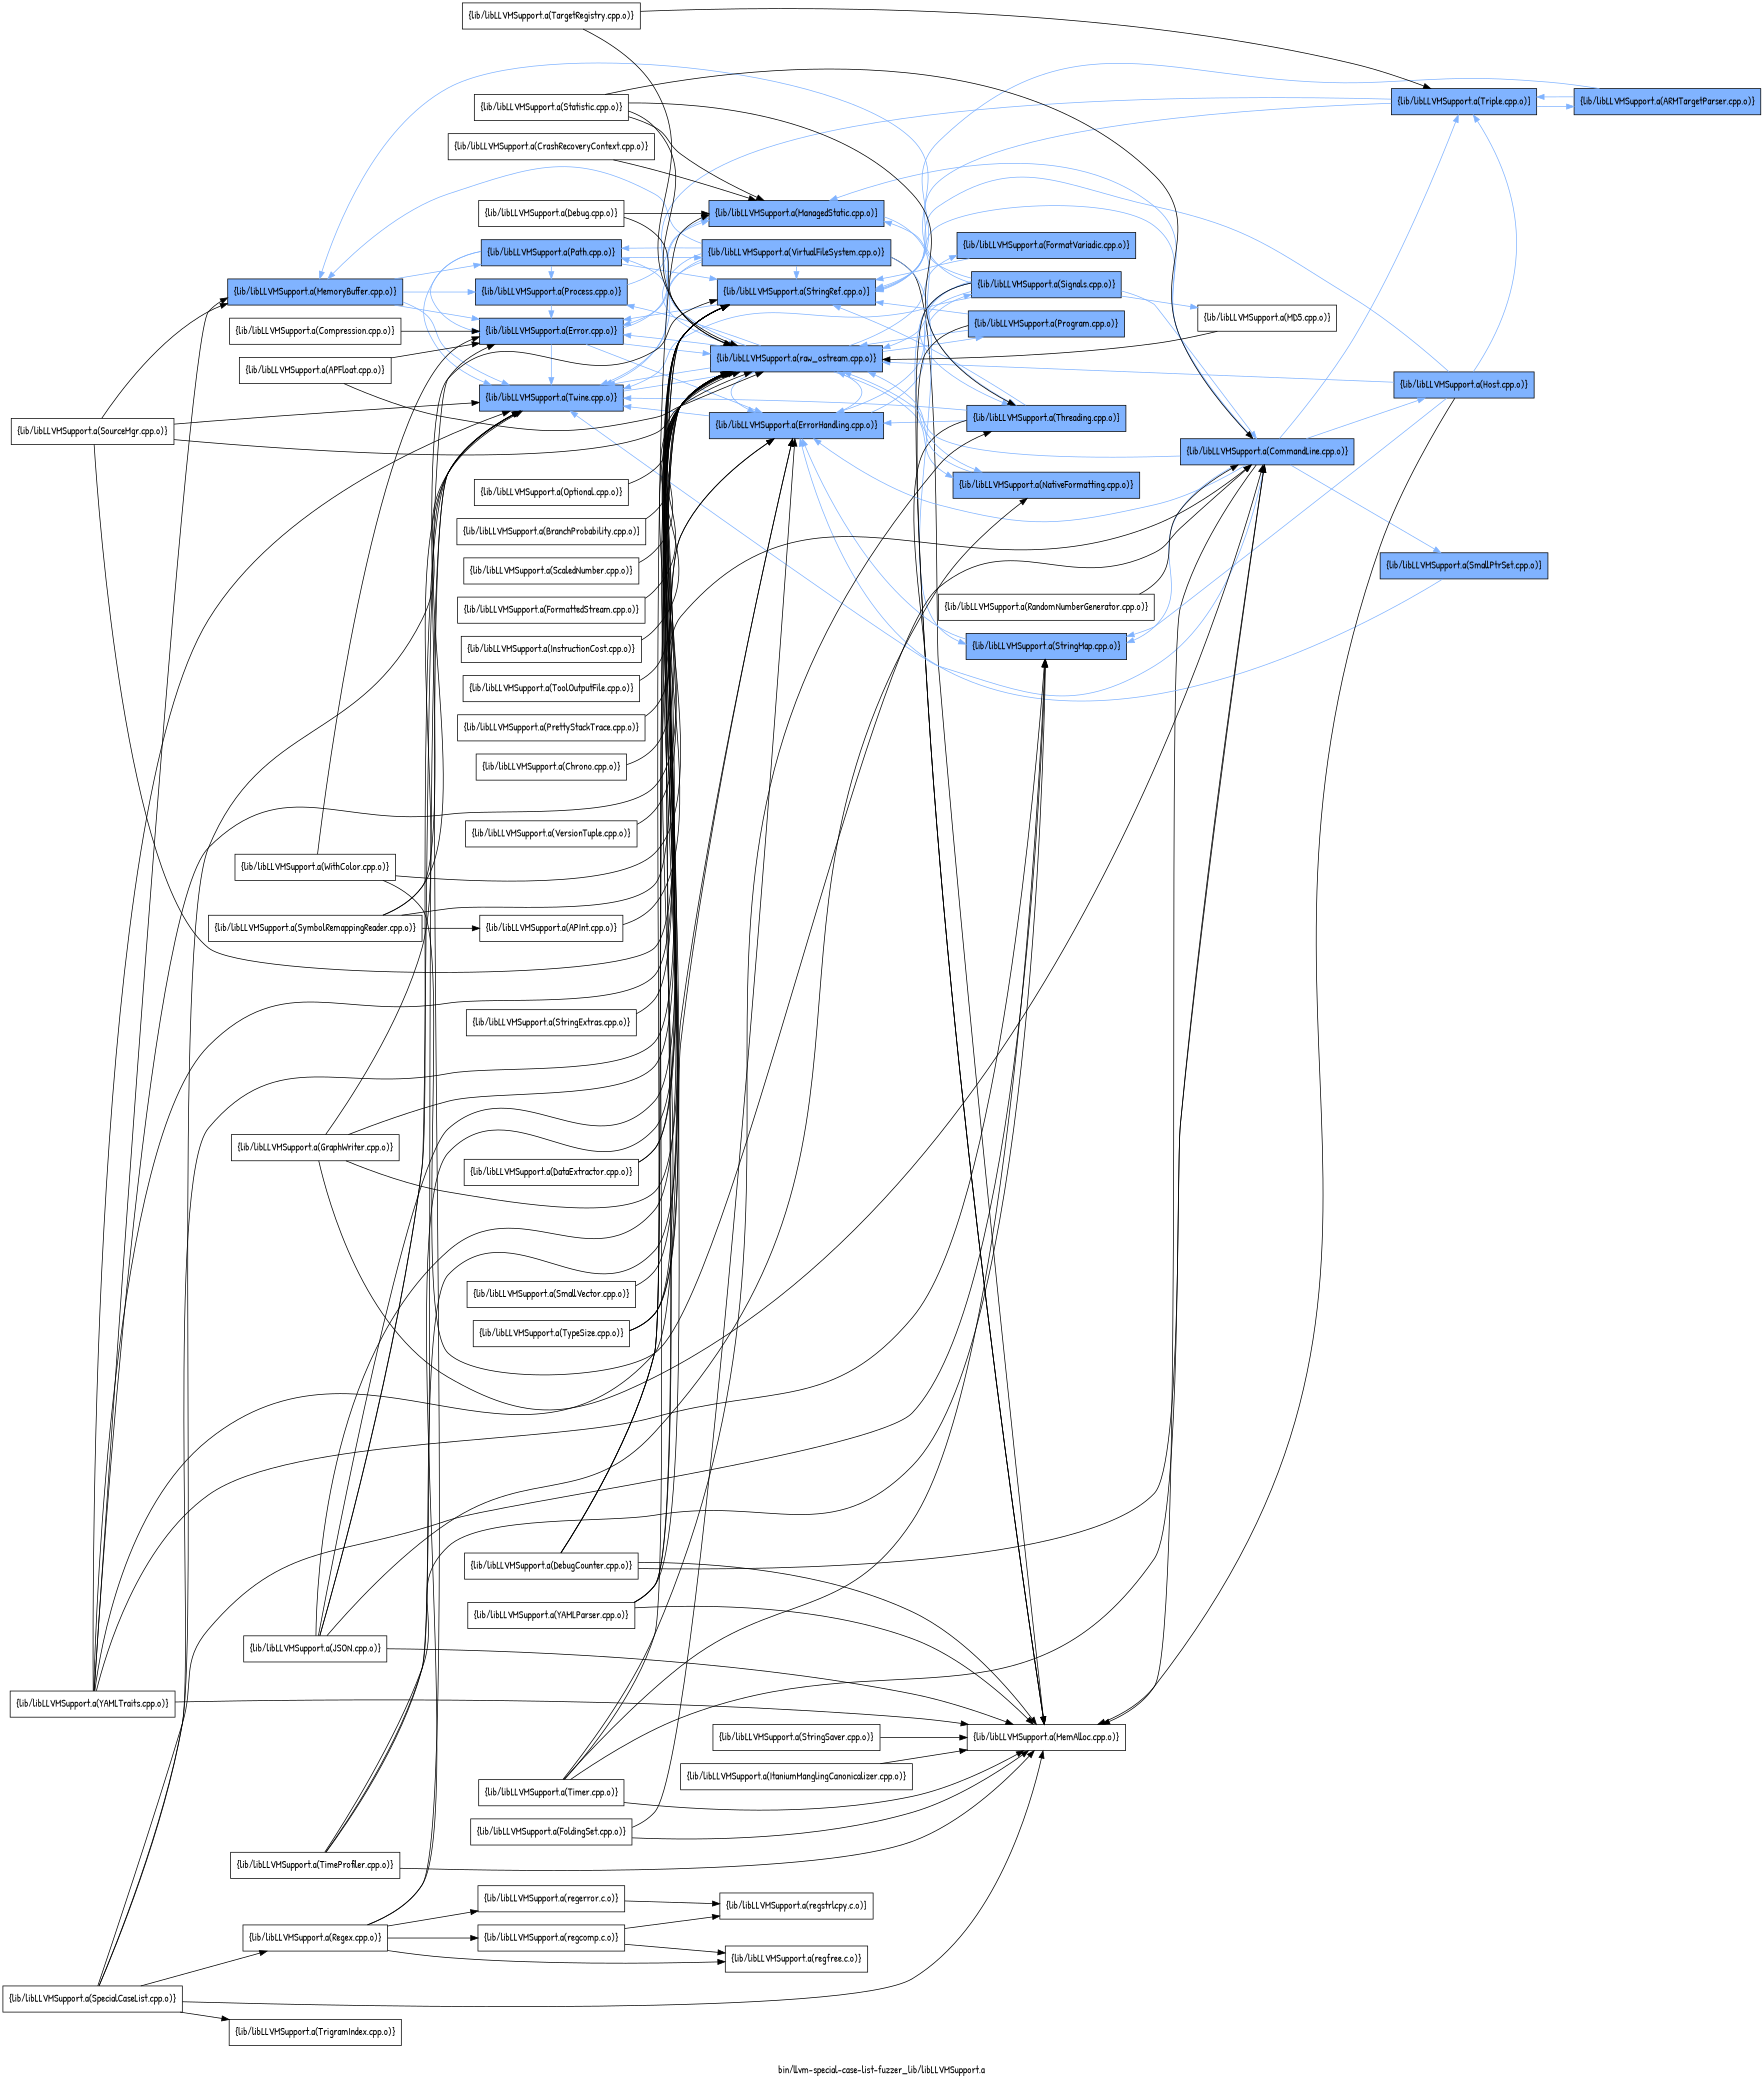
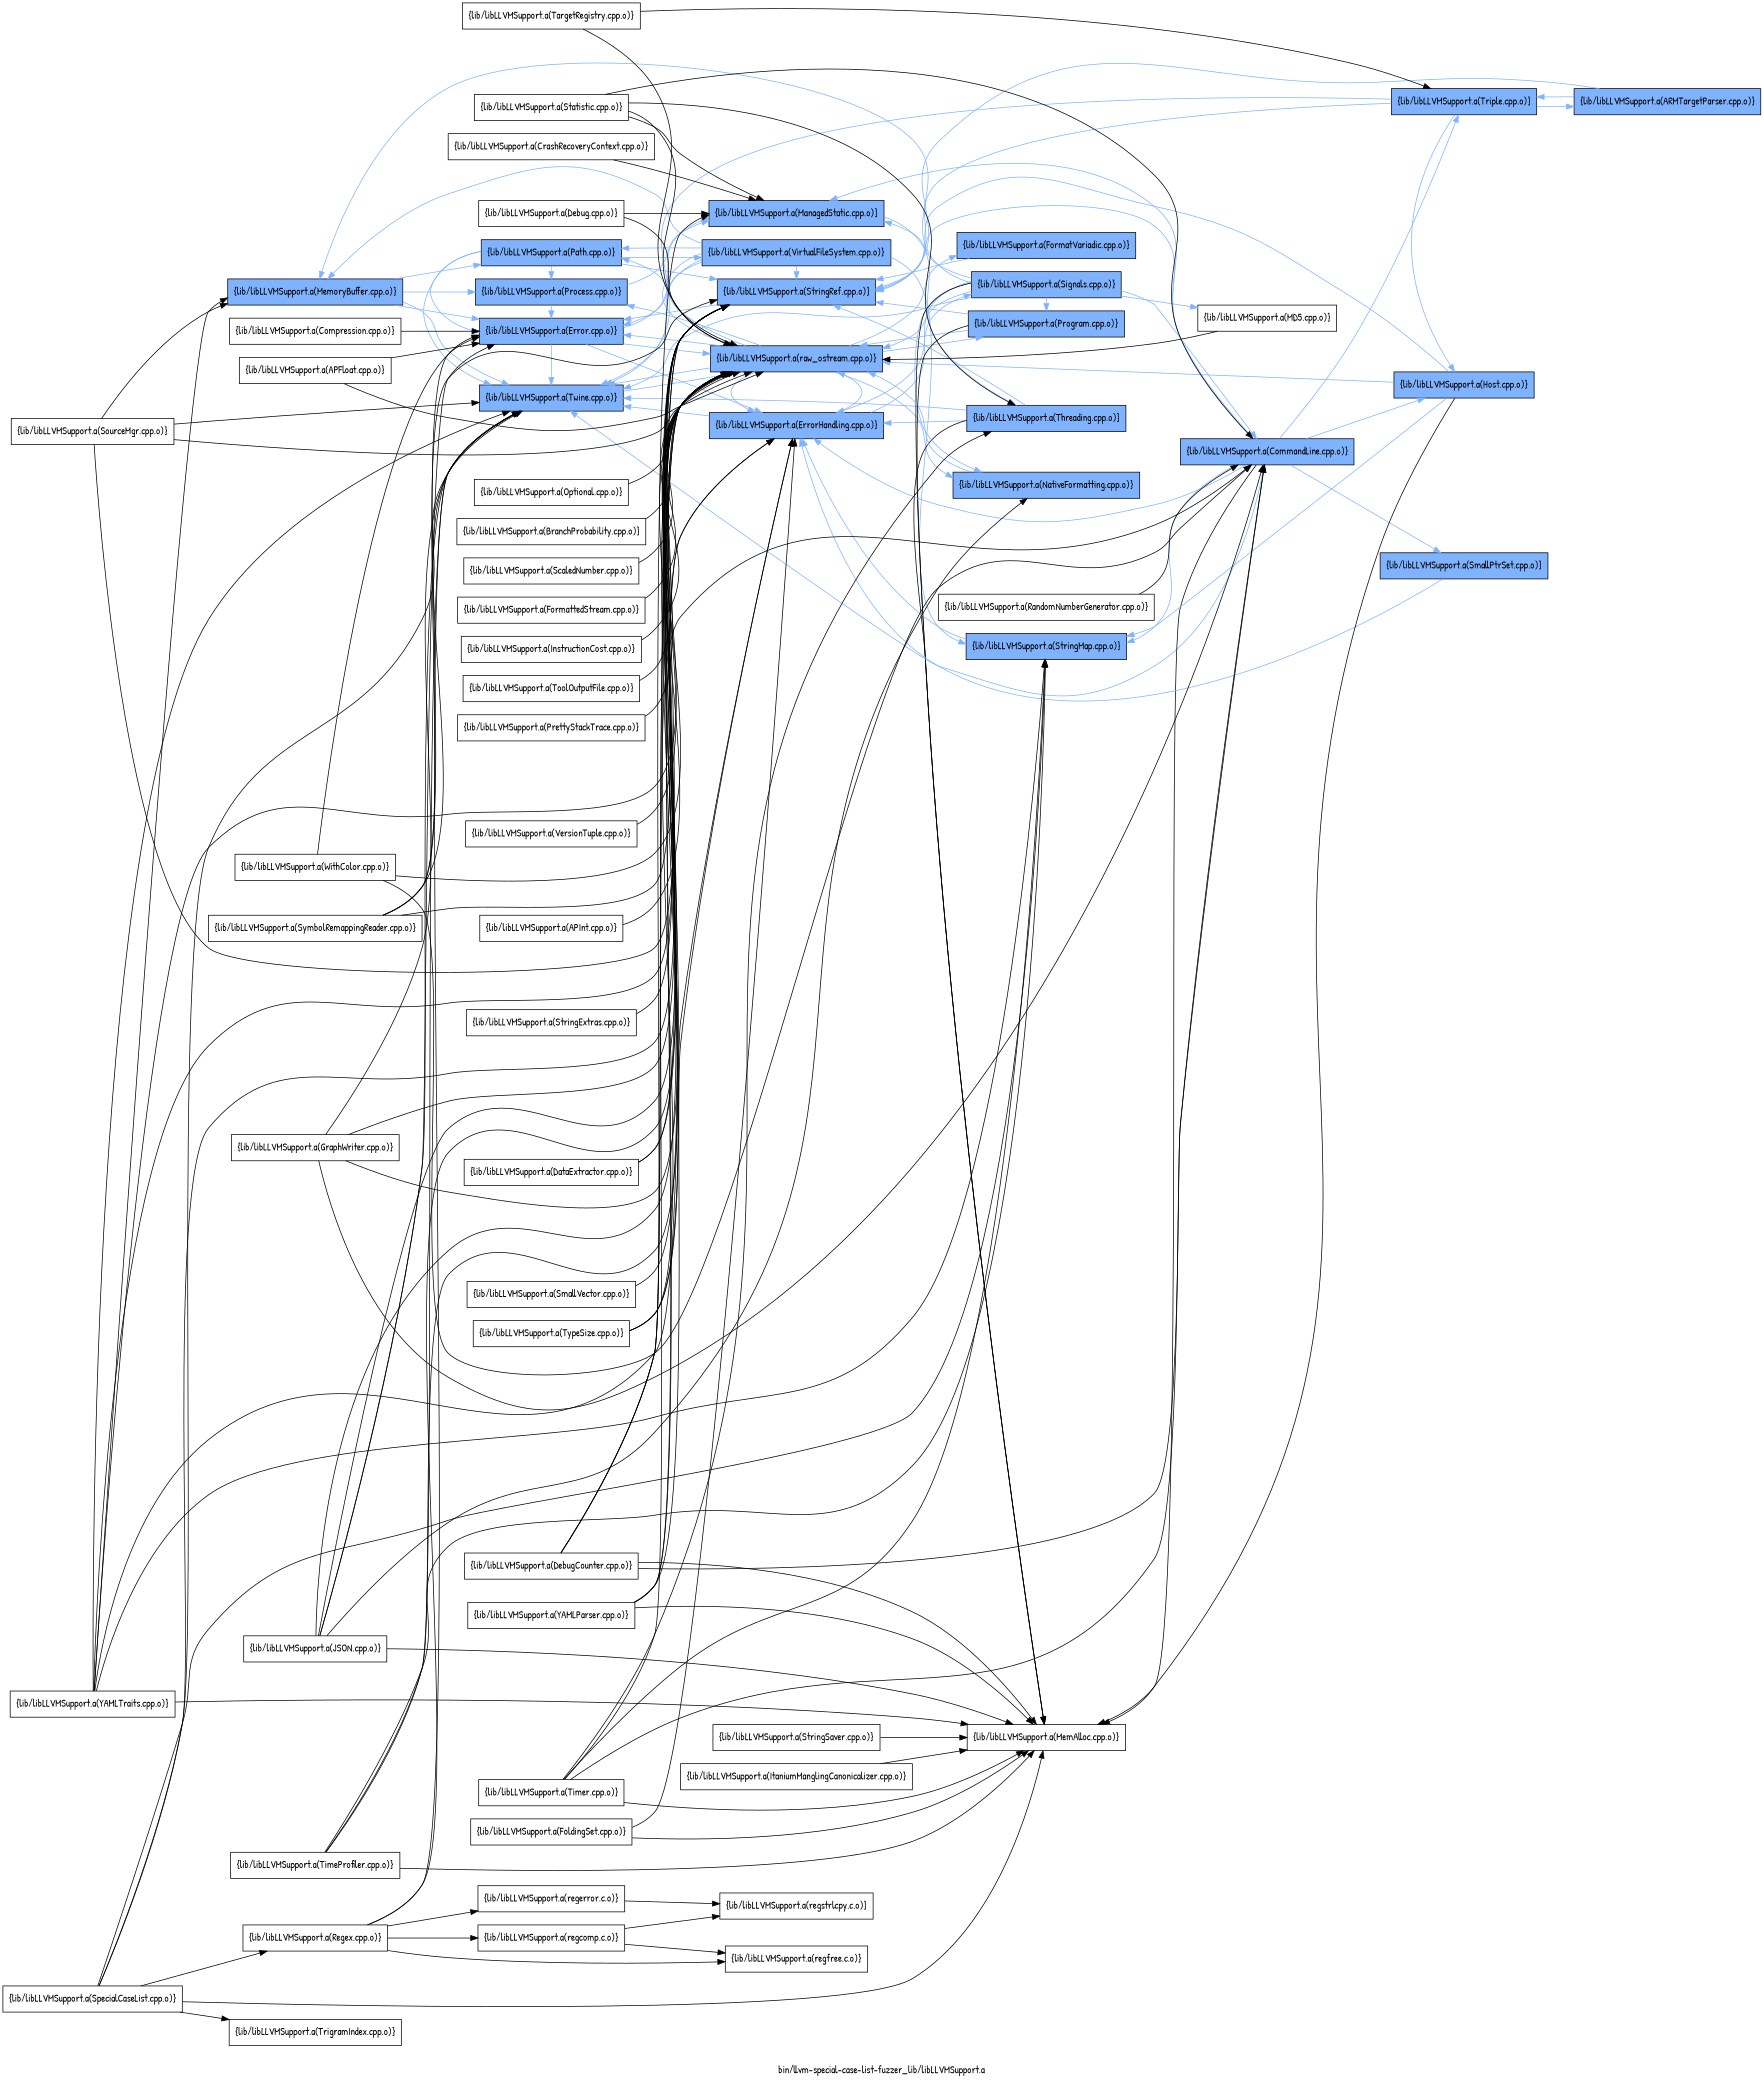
(1517, 247) -> (1412, 240)
(945, 370) -> (1046, 301)
(1003, 452) -> none
(551, 767) -> none
(447, 928) -> (434, 630)
(967, 982) -> none
